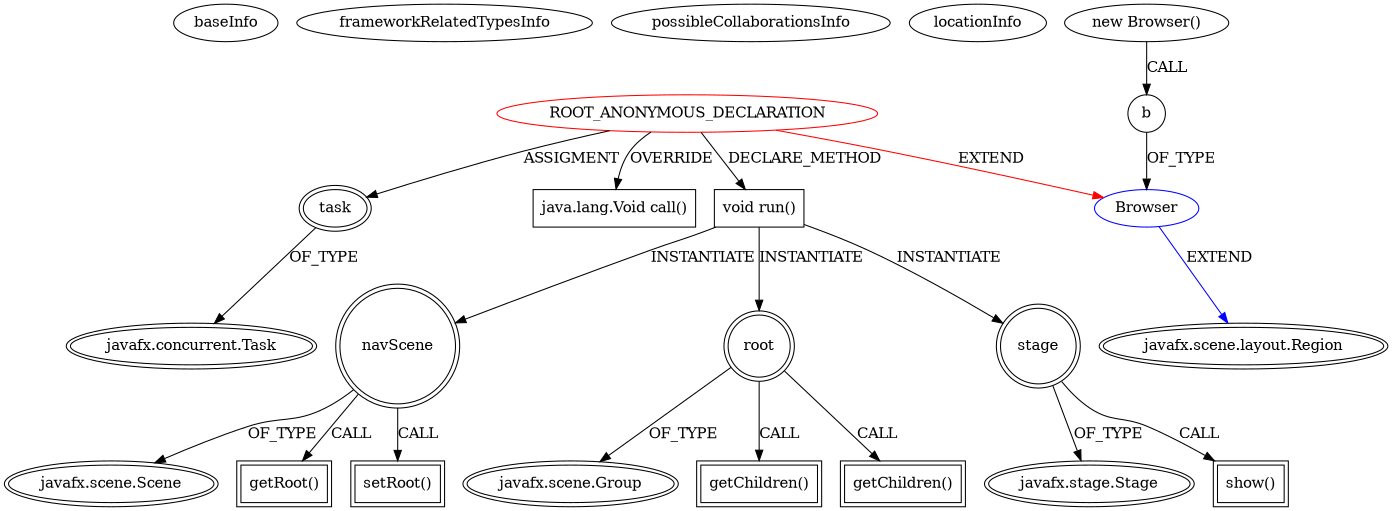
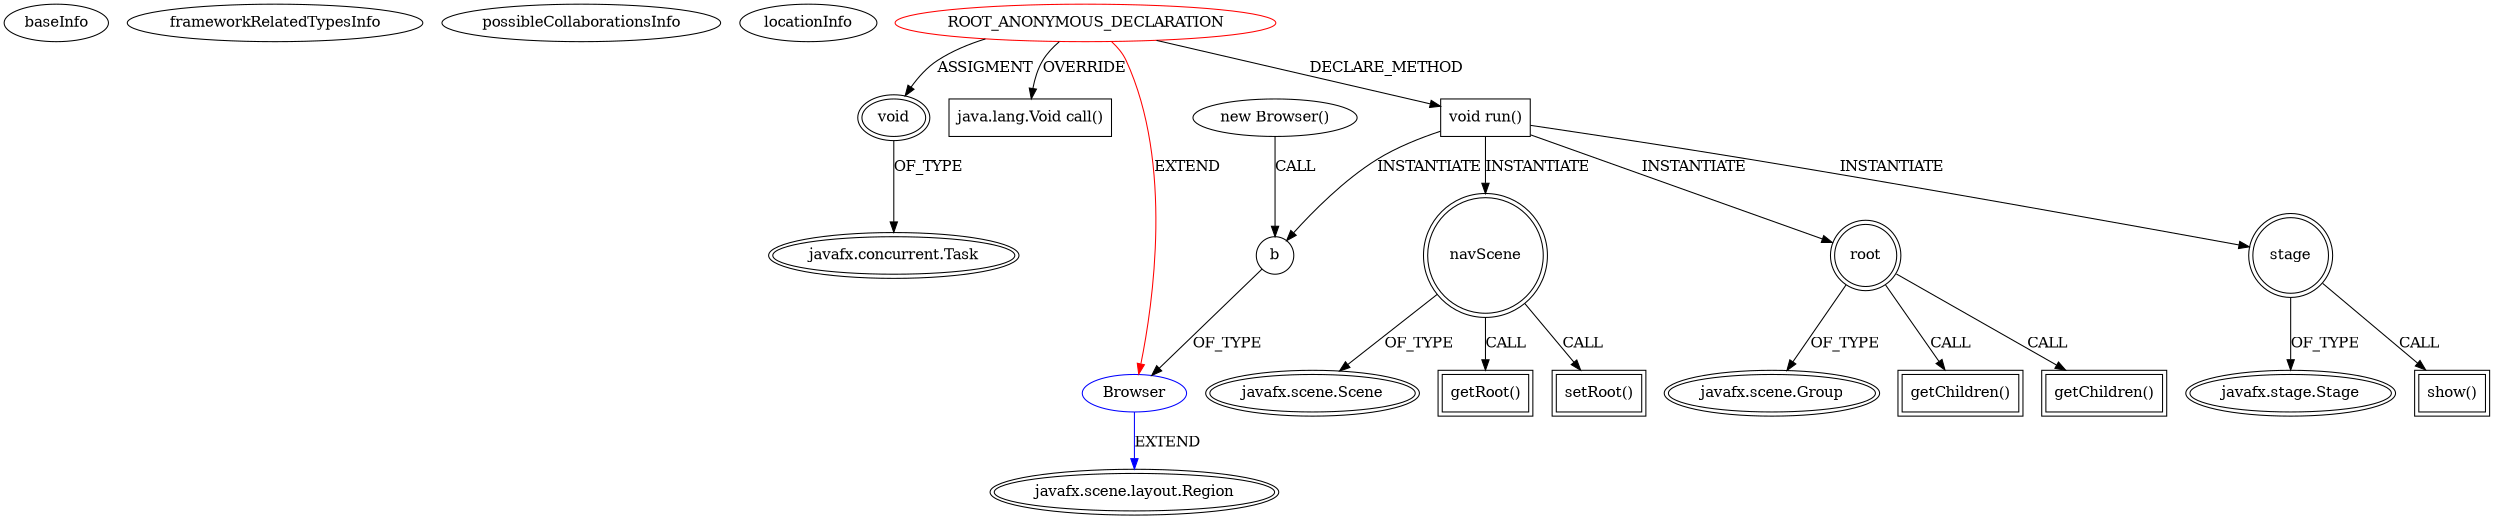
none -> (1360, 171)
(335, 208) -> (894, 118)
